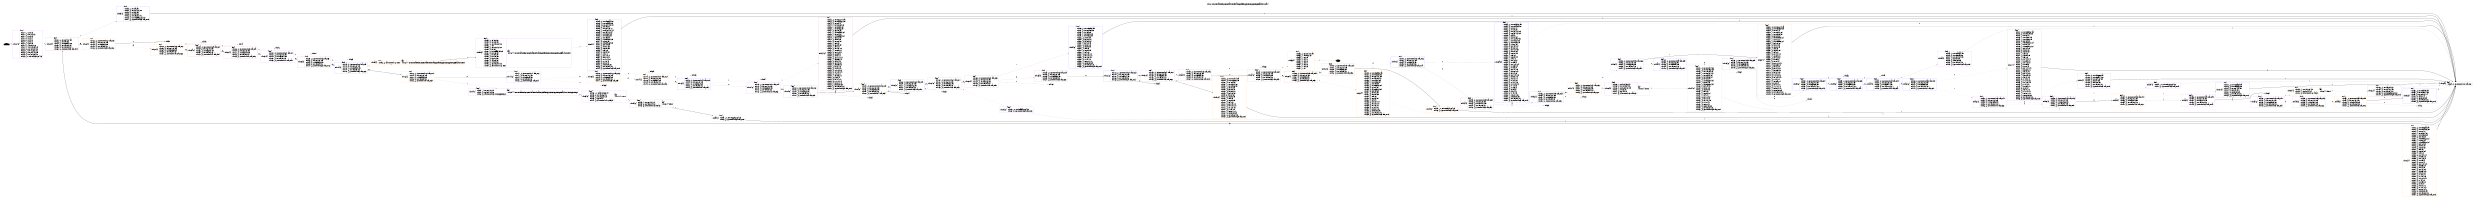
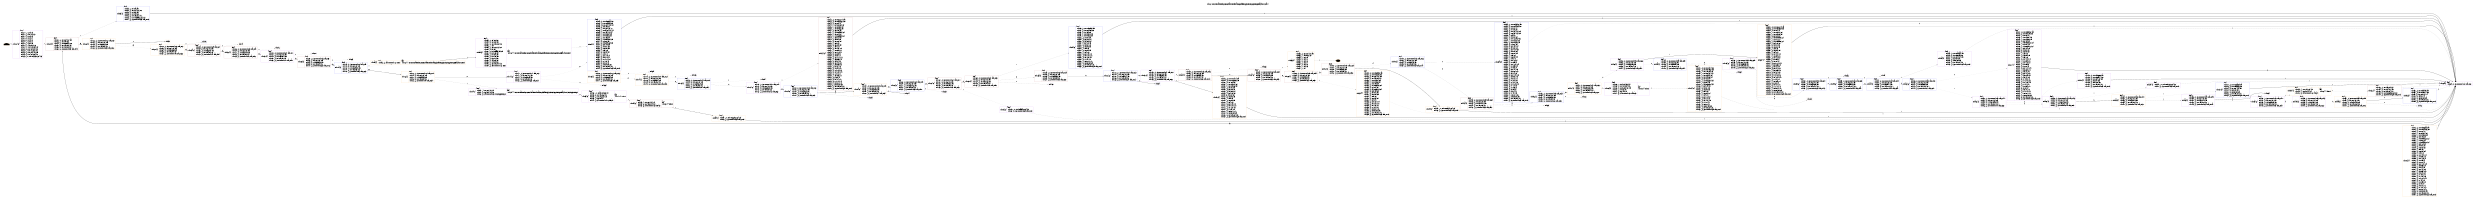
(563, 77) -> (565, 73)
